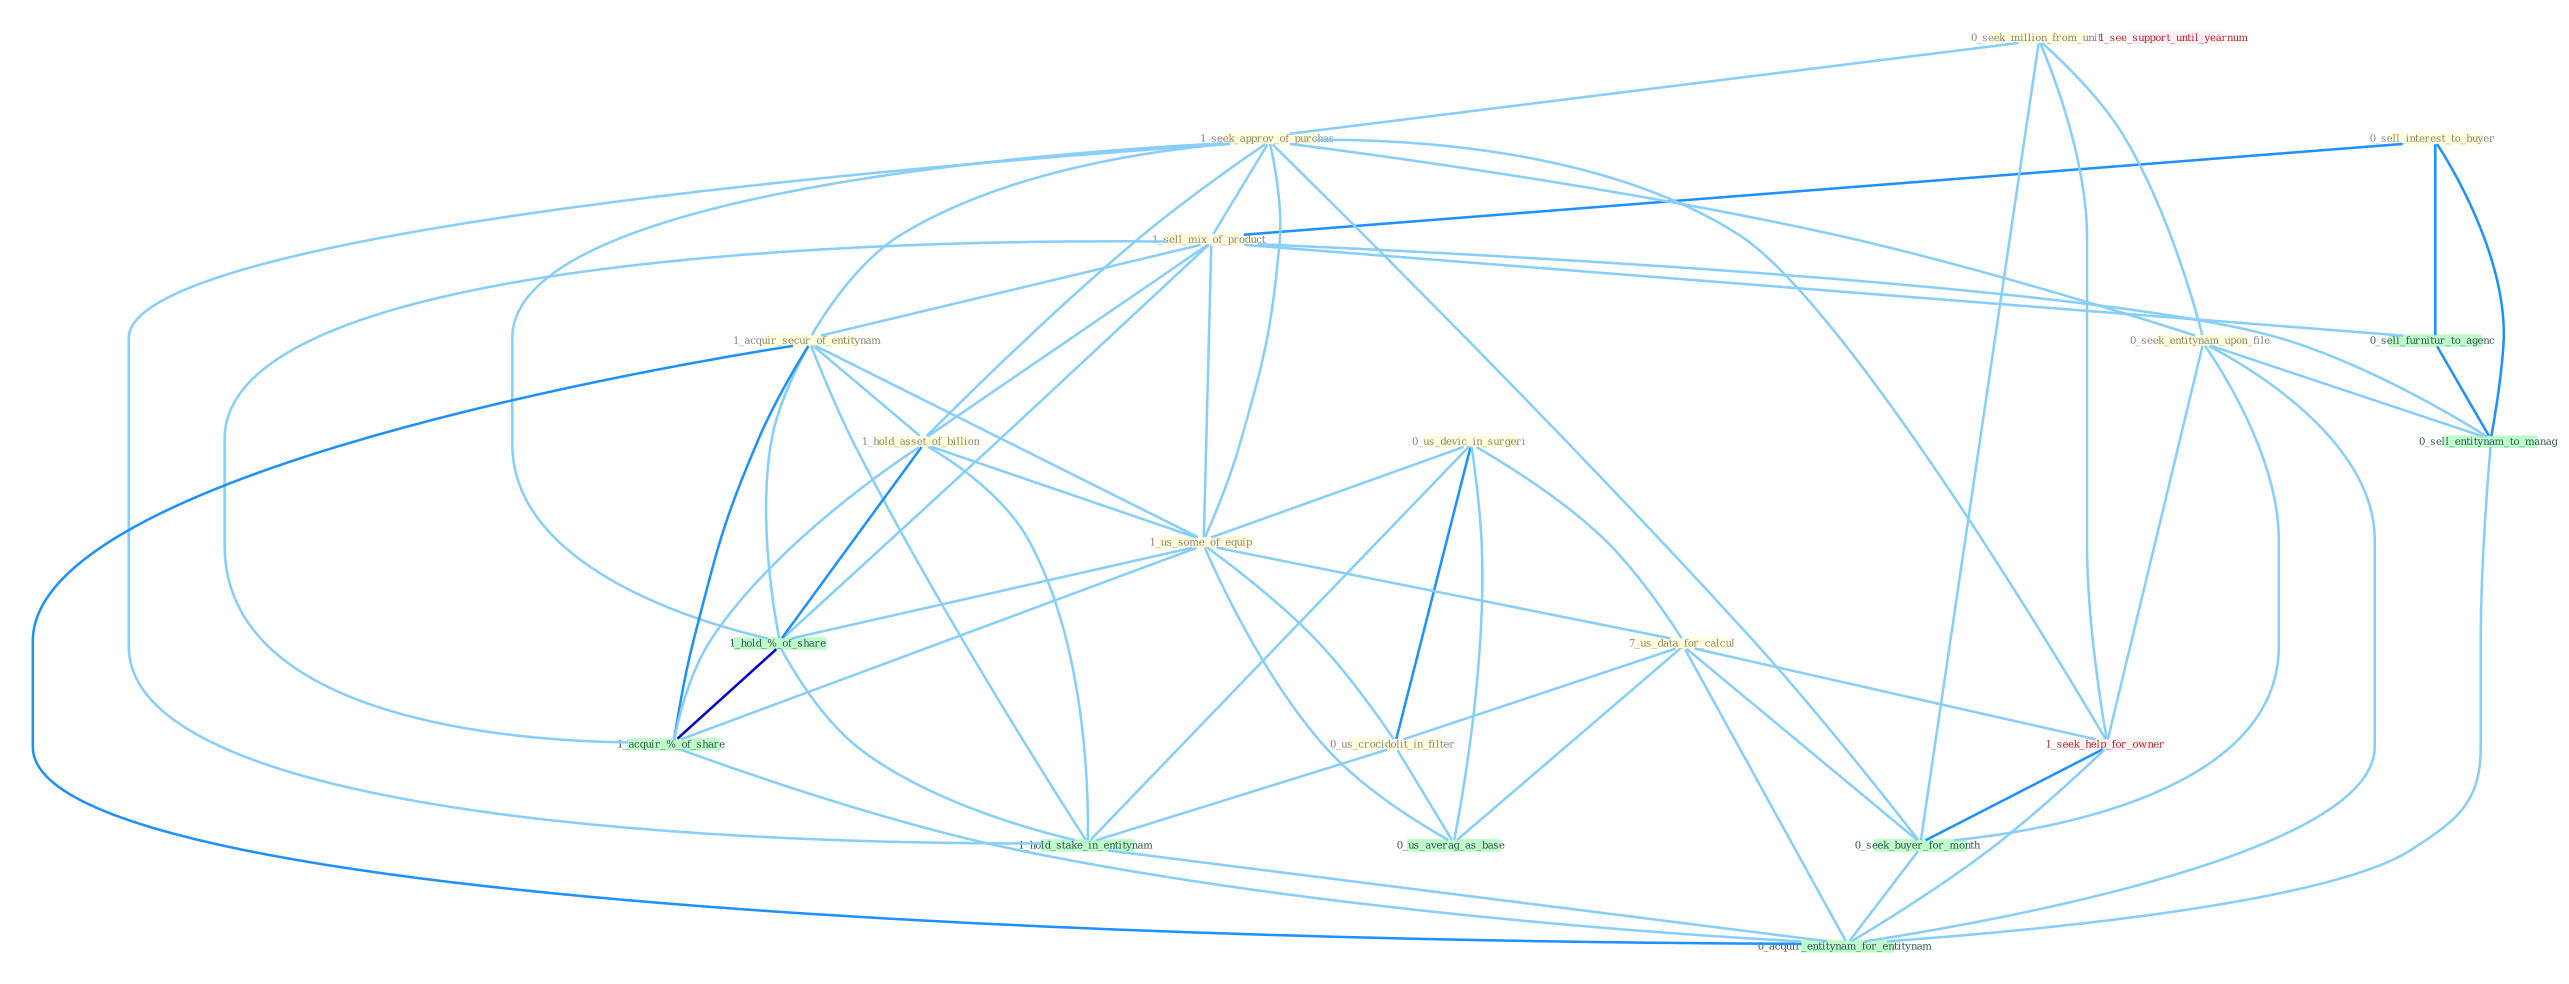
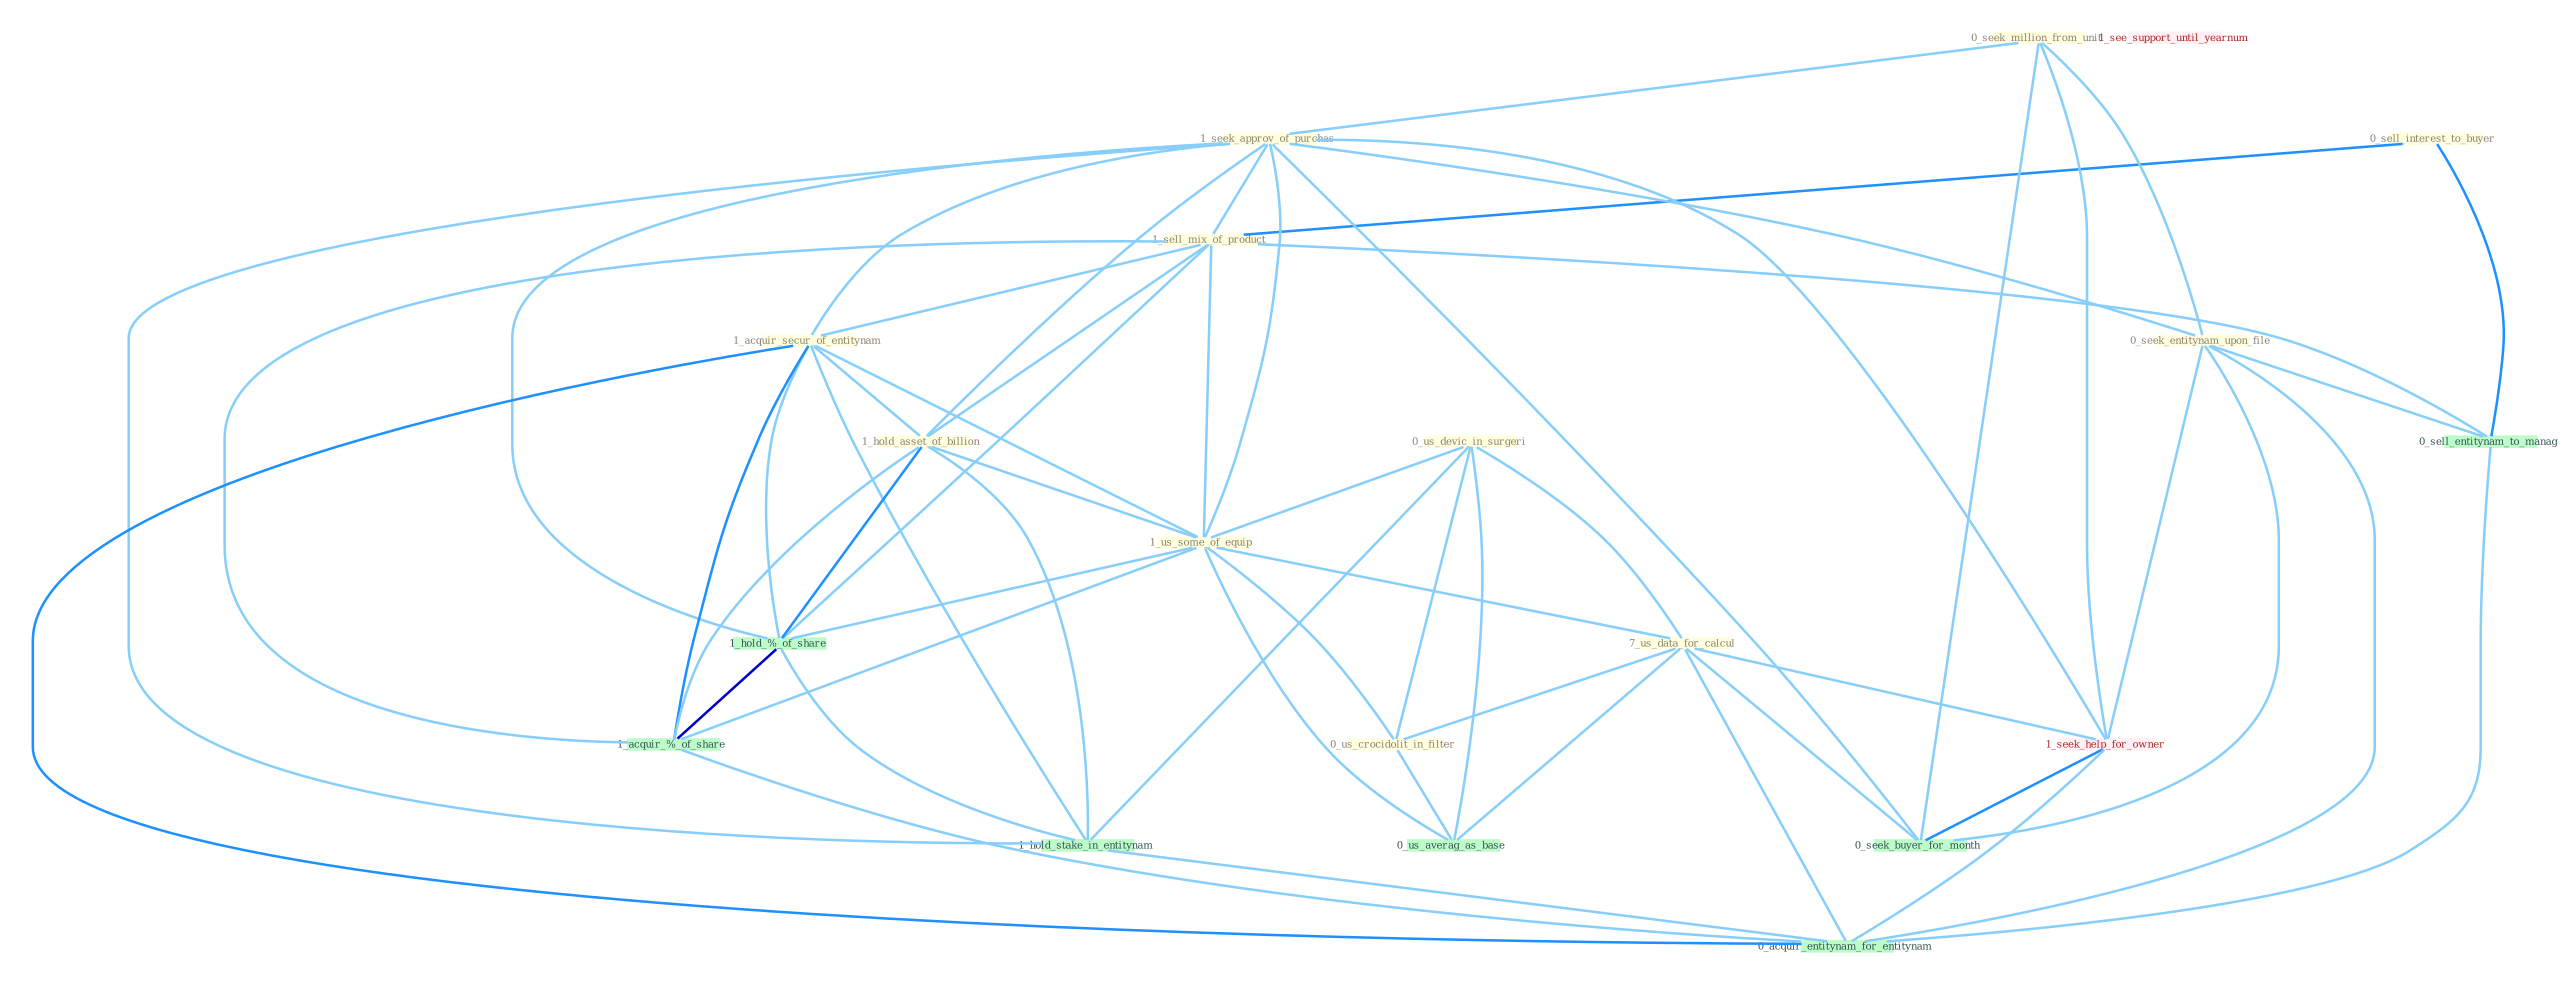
(2435, 341) -> none
(1430, 608) -> (1430, 608)
(1242, 795) -> none
(1884, 896) -> none
